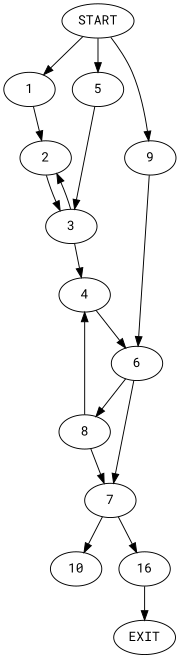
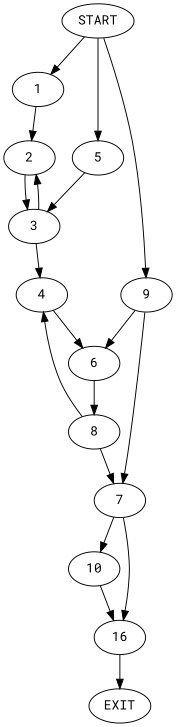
(125, 427) -> (136, 393)
none -> (105, 599)
